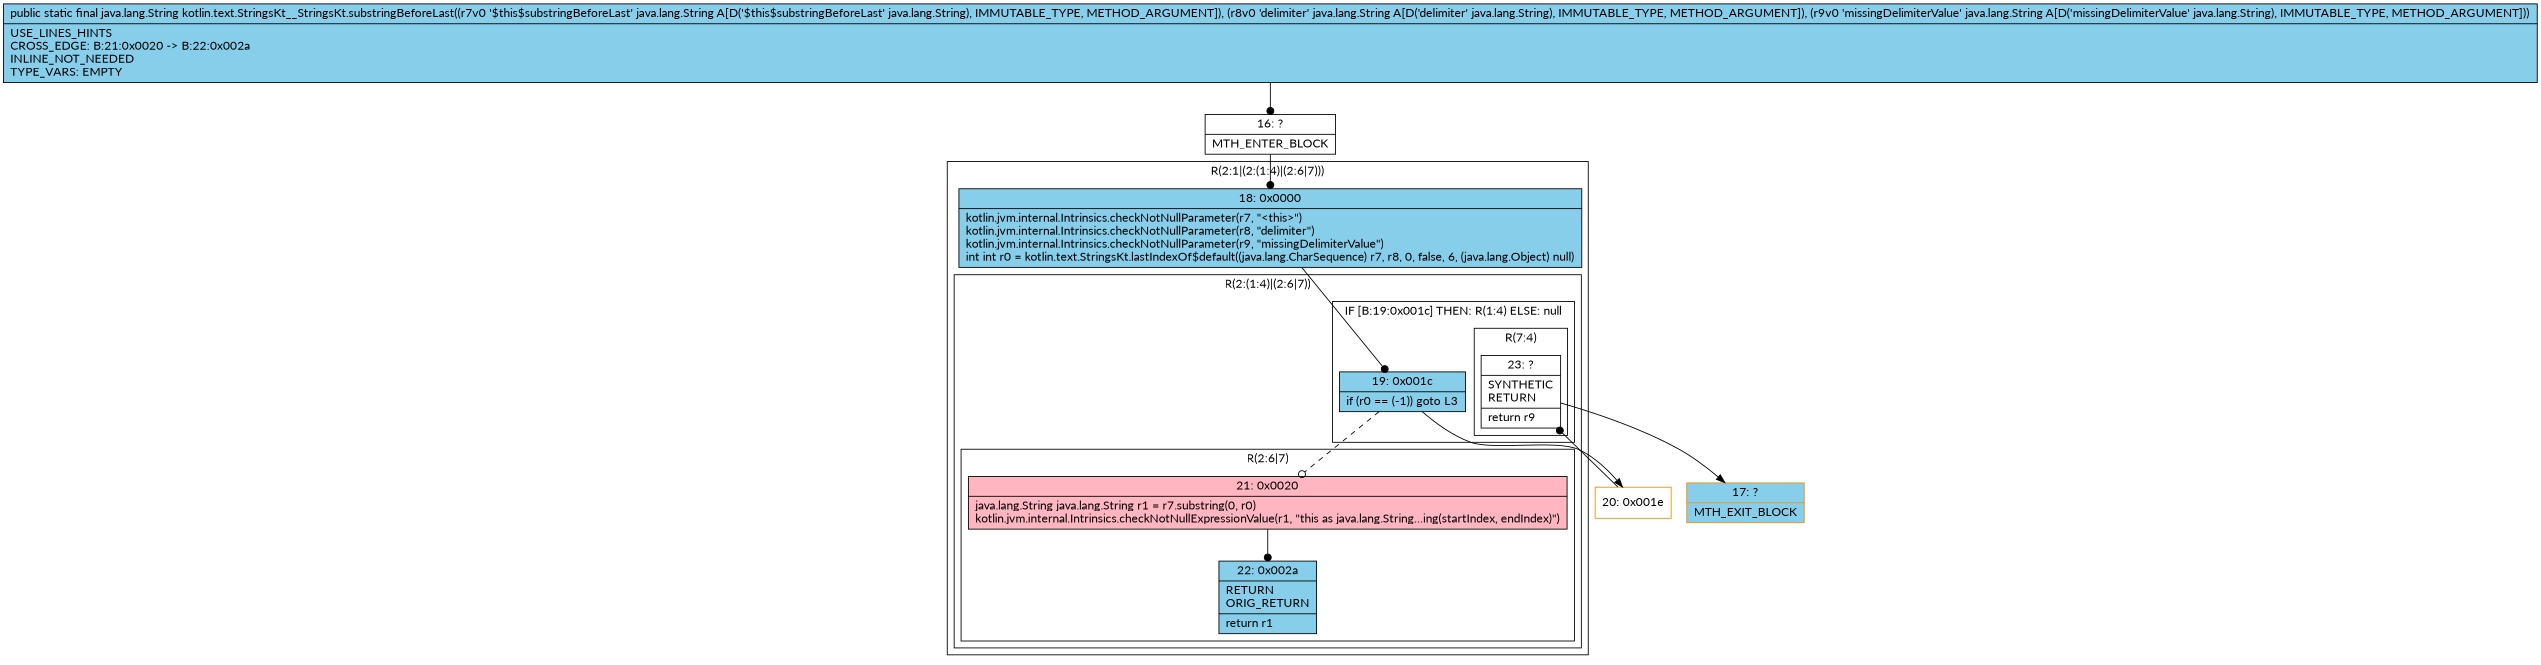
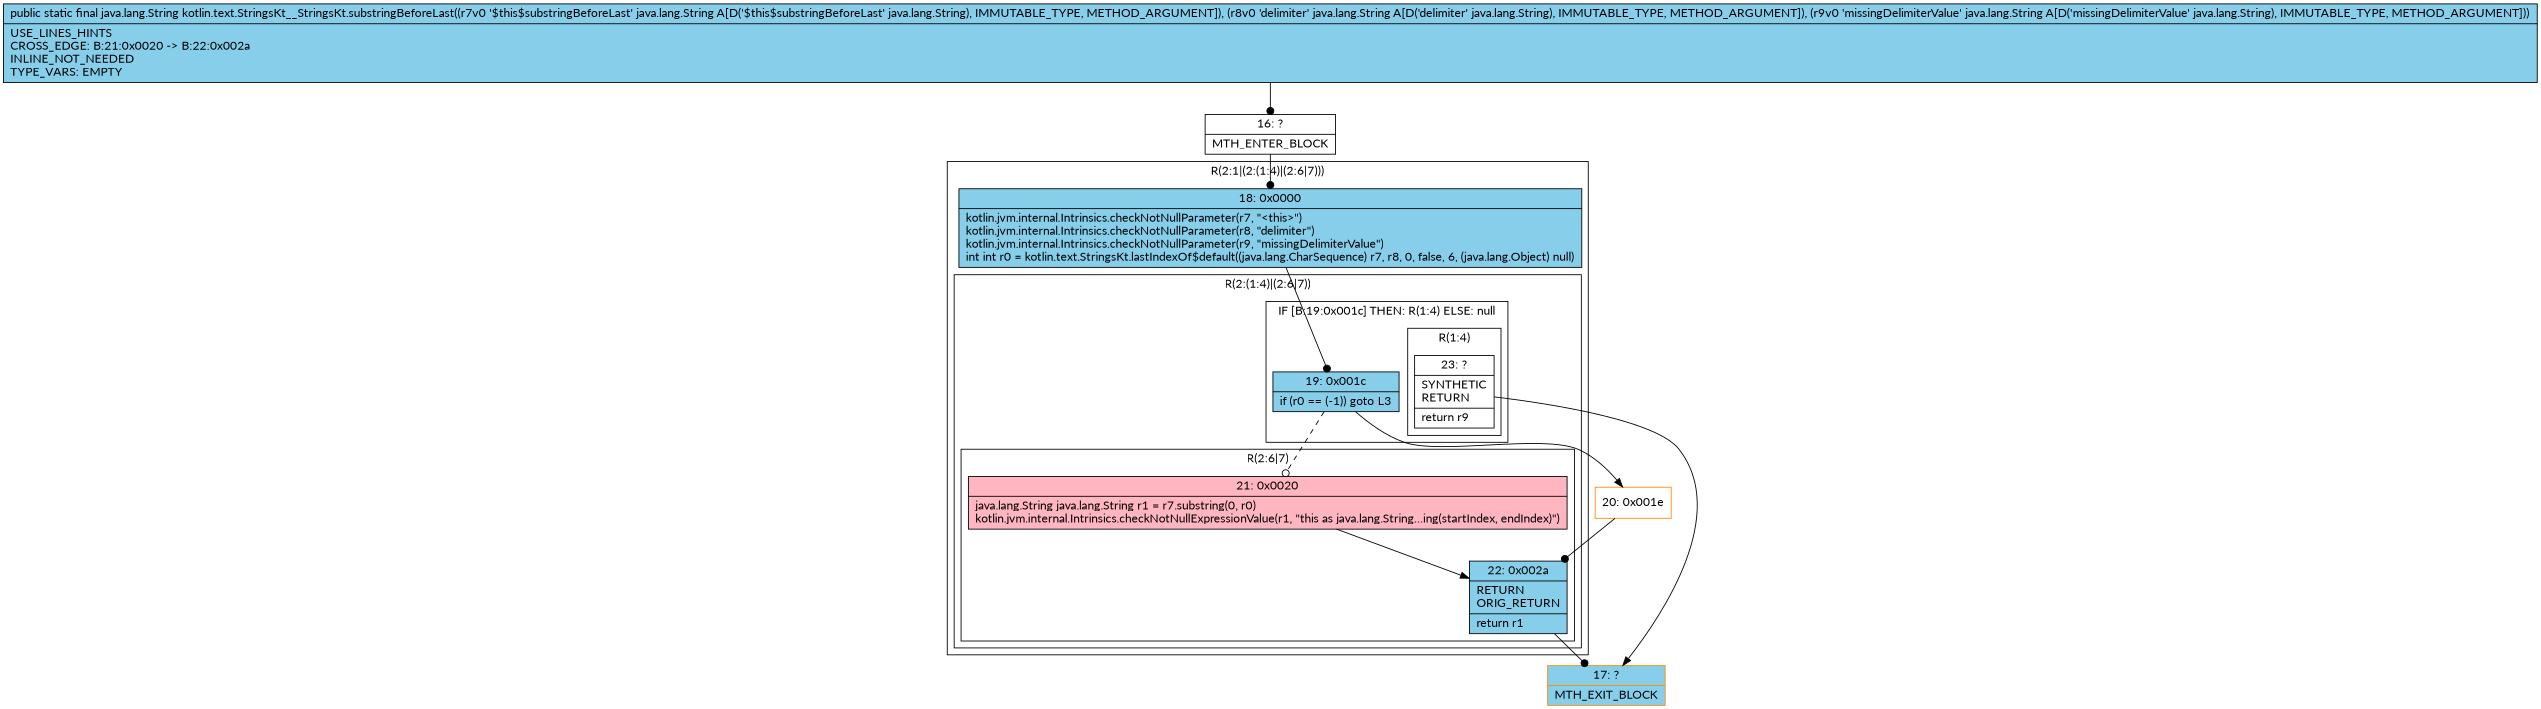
(1521, 338) -> (1454, 338)
(1590, 460) -> (1594, 536)
(1268, 542) -> (1399, 552)
none -> (1568, 647)
